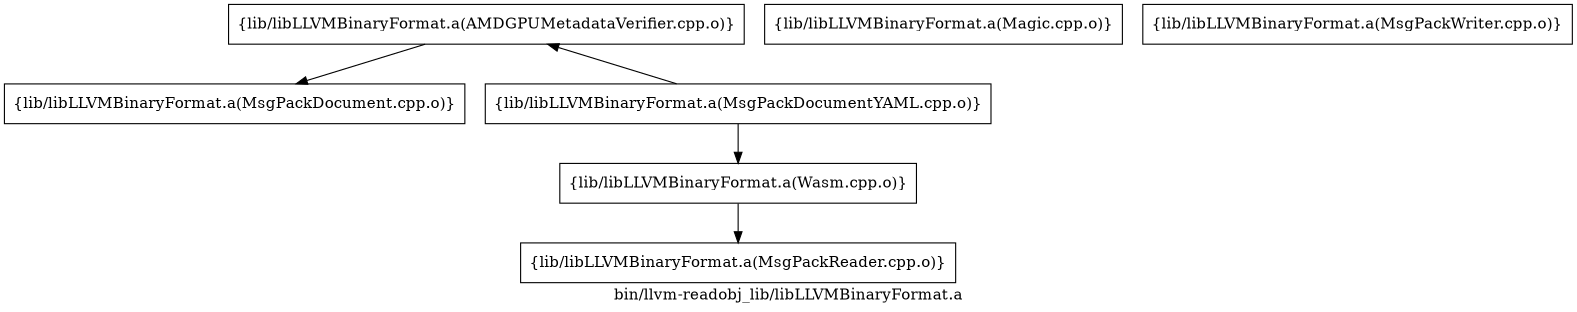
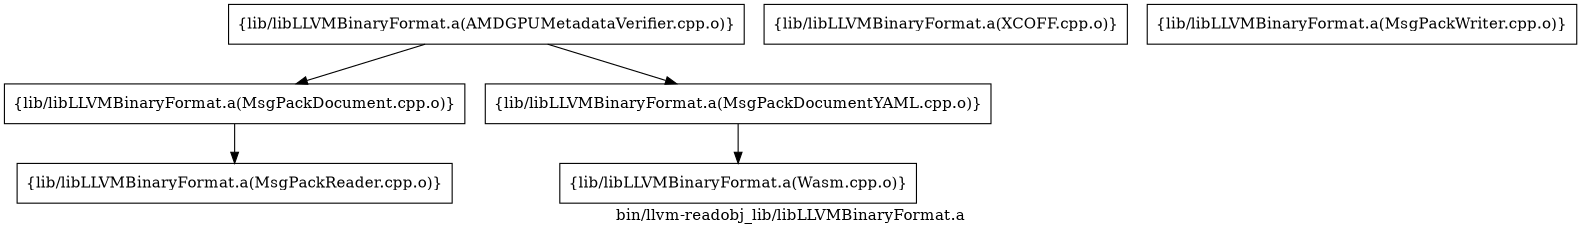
(944, 24) -> none
none -> (946, 24)
(618, 66) -> (607, 62)
(738, 218) -> (235, 138)
